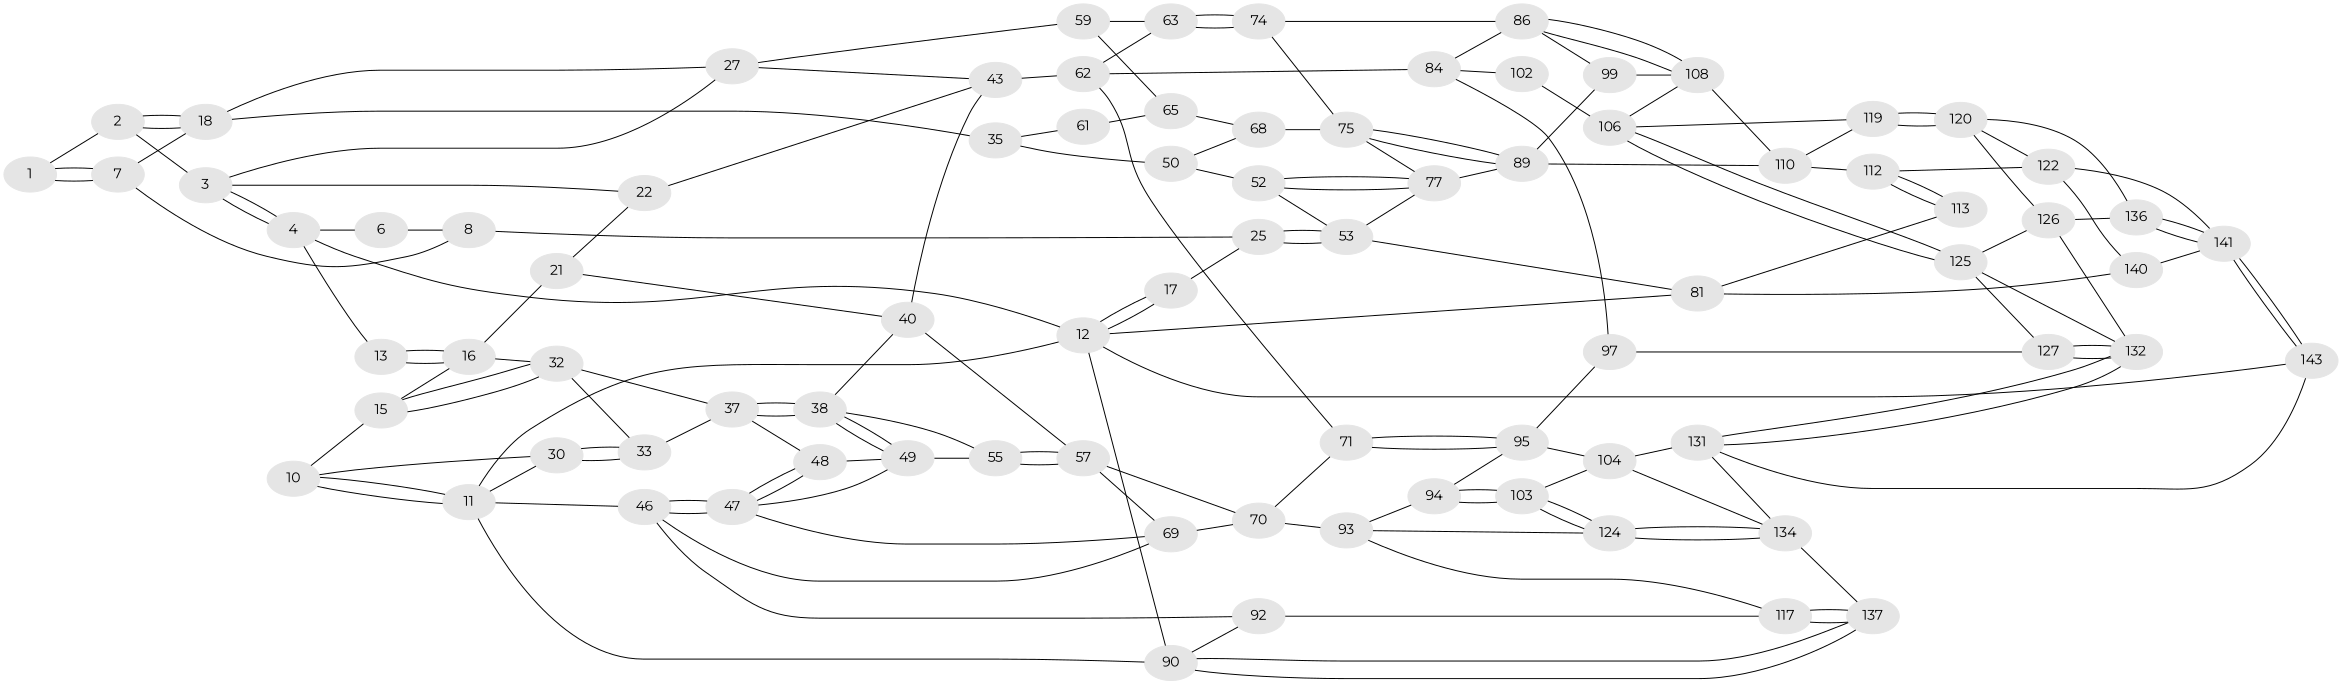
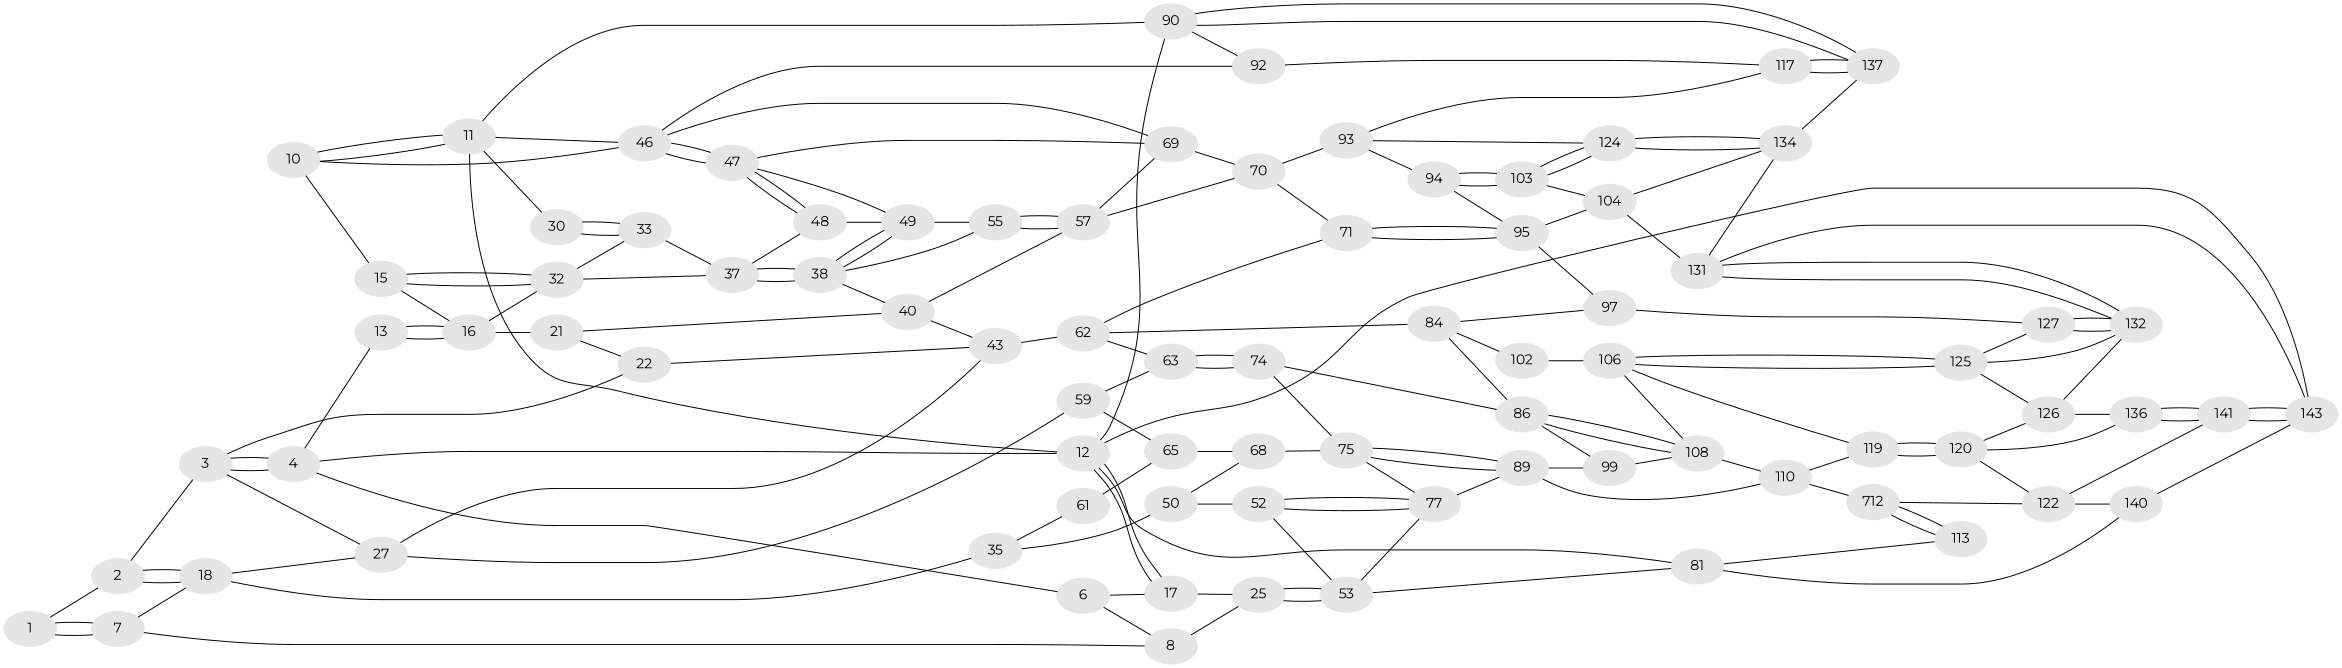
(1873, 172) -> (1873, 502)
(2180, 257) -> (2224, 459)
(425, 464) -> (462, 164)
none -> (1127, 595)
